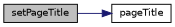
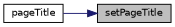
(90, 13) -> (75, 13)
